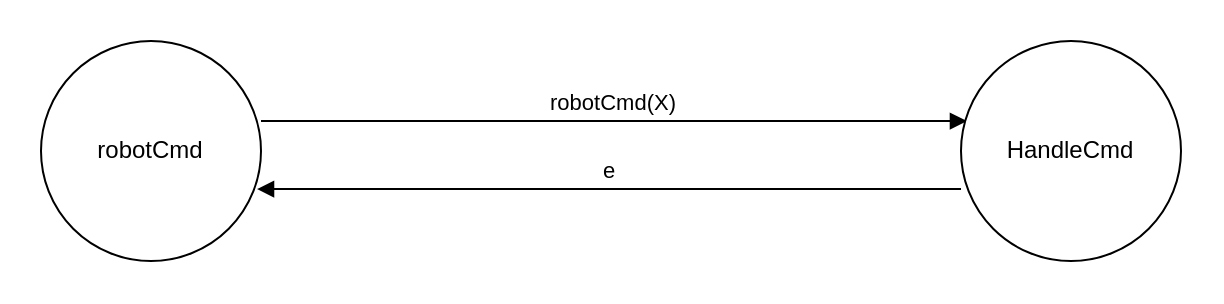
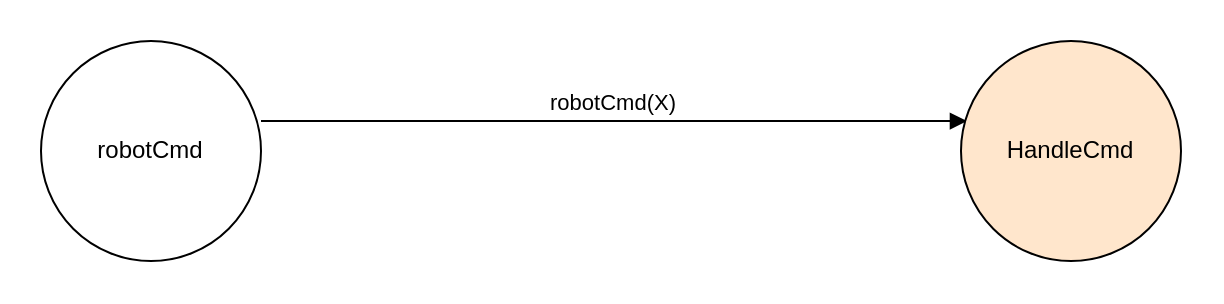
(1071, 151) -> (1071, 151)
(618, 189) -> none
